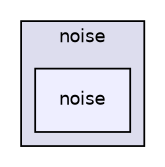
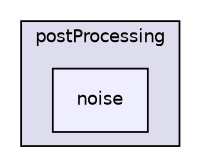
(83, 38) -> (100, 38)
